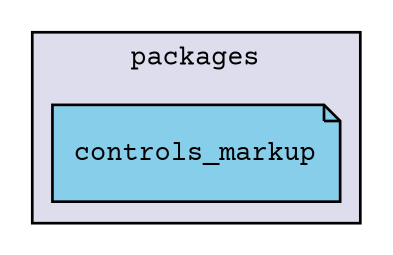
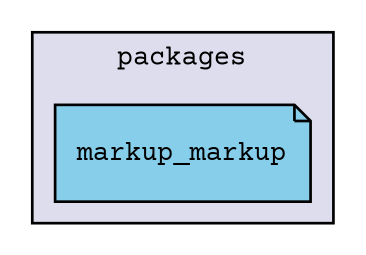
(196, 153) -> (183, 153)
